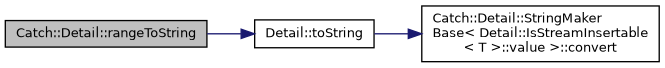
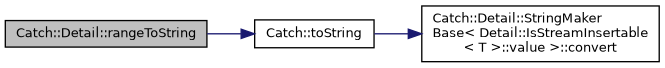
(314, 34) -> (314, 34)
